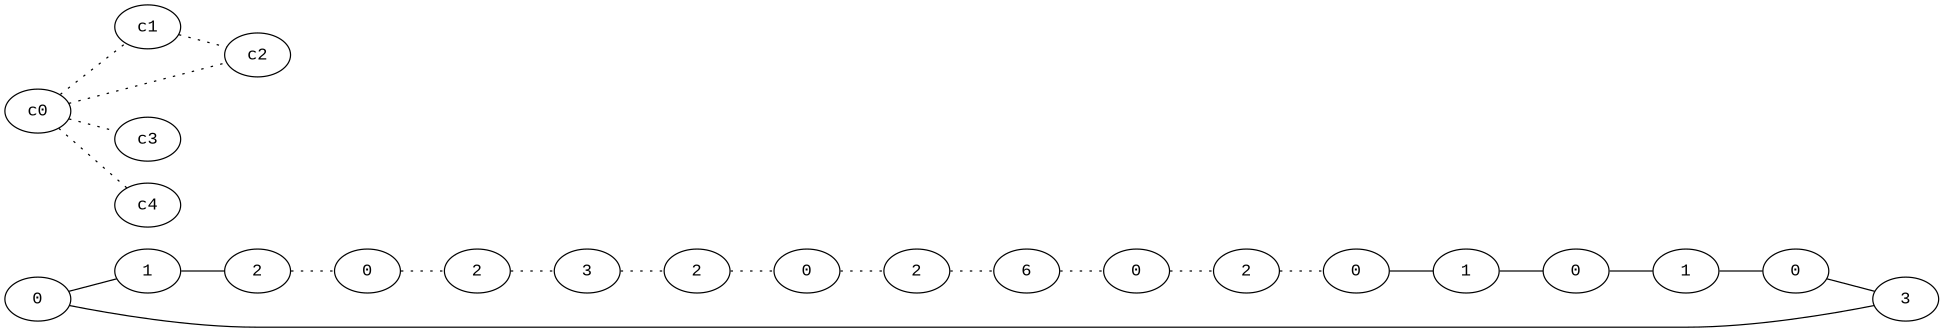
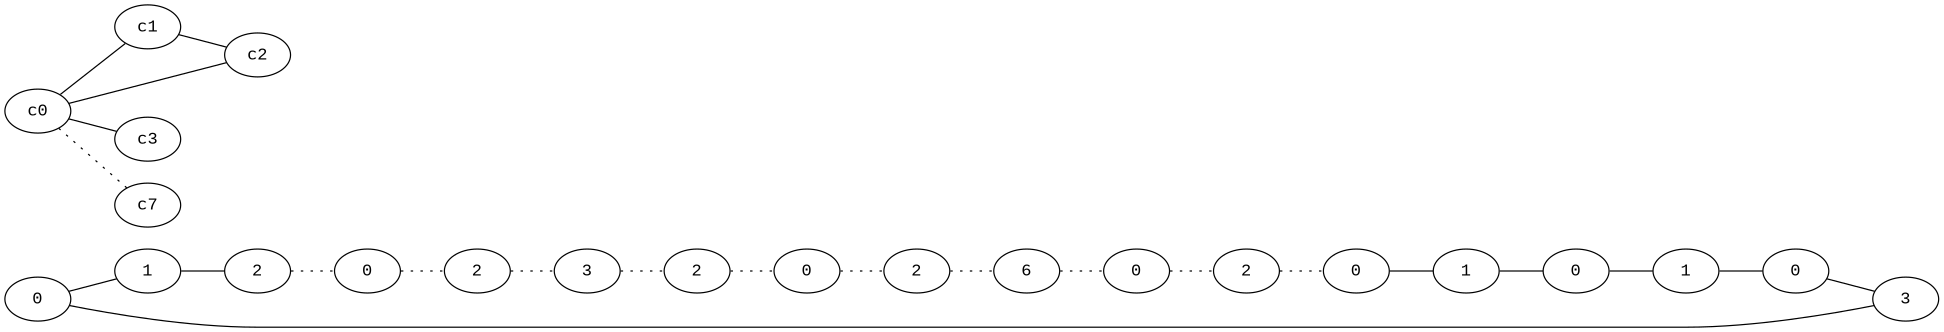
(203, 41) -> (203, 41)
(93, 69) -> (93, 69)
(148, 83) -> (148, 83)
(93, 125) -> (93, 125)
(148, 205) -> (148, 205)
